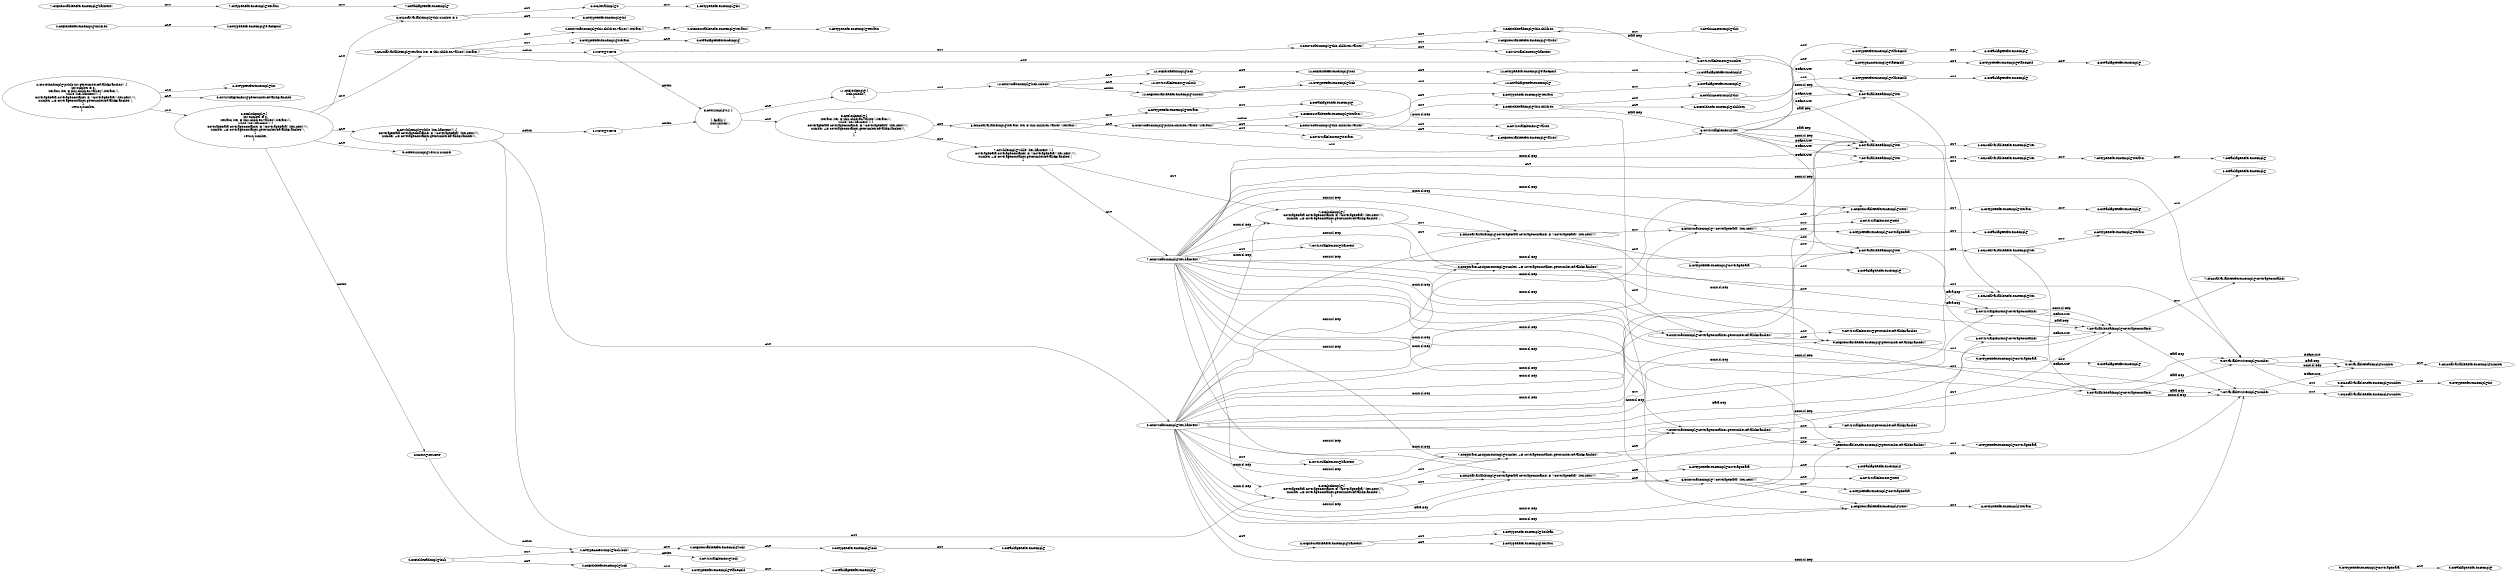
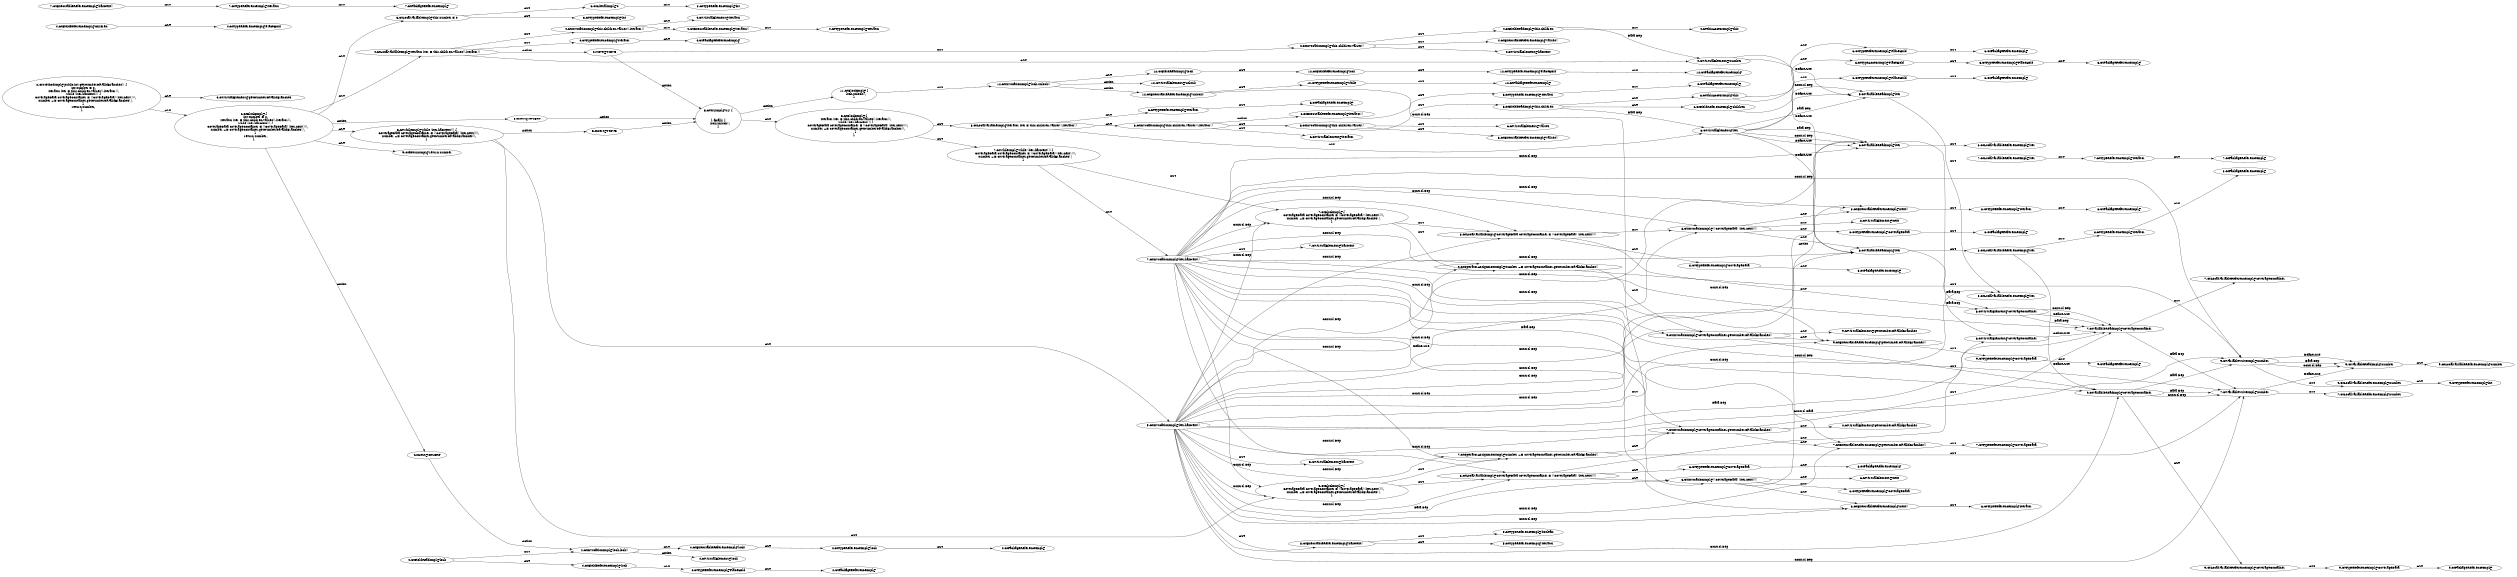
none -> (718, 18)
(1627, 34) -> (1627, 29)
(1109, 82) -> (1109, 82)
(1332, 83) -> (1332, 83)
(254, 86) -> none
(1794, 103) -> (1815, 134)
(768, 106) -> (768, 106)
none -> (527, 119)
(1173, 126) -> (1173, 126)
(605, 131) -> (605, 131)
(1880, 159) -> none
(1804, 244) -> (1804, 244)
(1528, 327) -> (1528, 327)
(2062, 334) -> (2062, 334)
(1421, 346) -> (1421, 346)
(1804, 412) -> (1804, 412)
(1613, 413) -> (1644, 549)
(1880, 426) -> (1880, 426)
(605, 550) -> (605, 550)
none -> (2245, 568)
